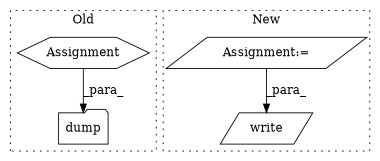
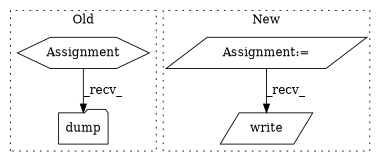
(103, 91) -> (103, 91)
(286, 91) -> (286, 91)
